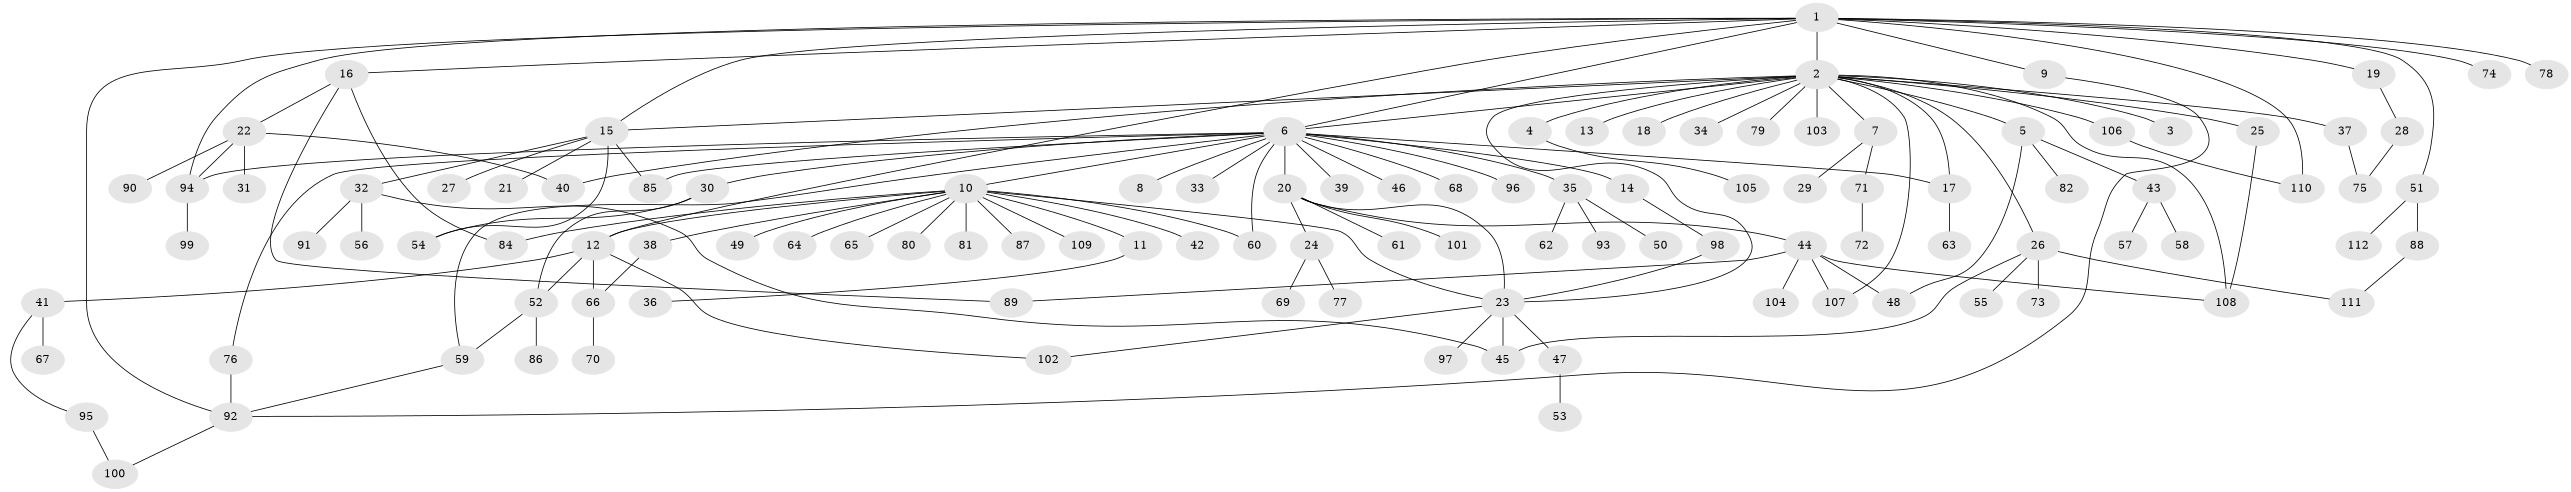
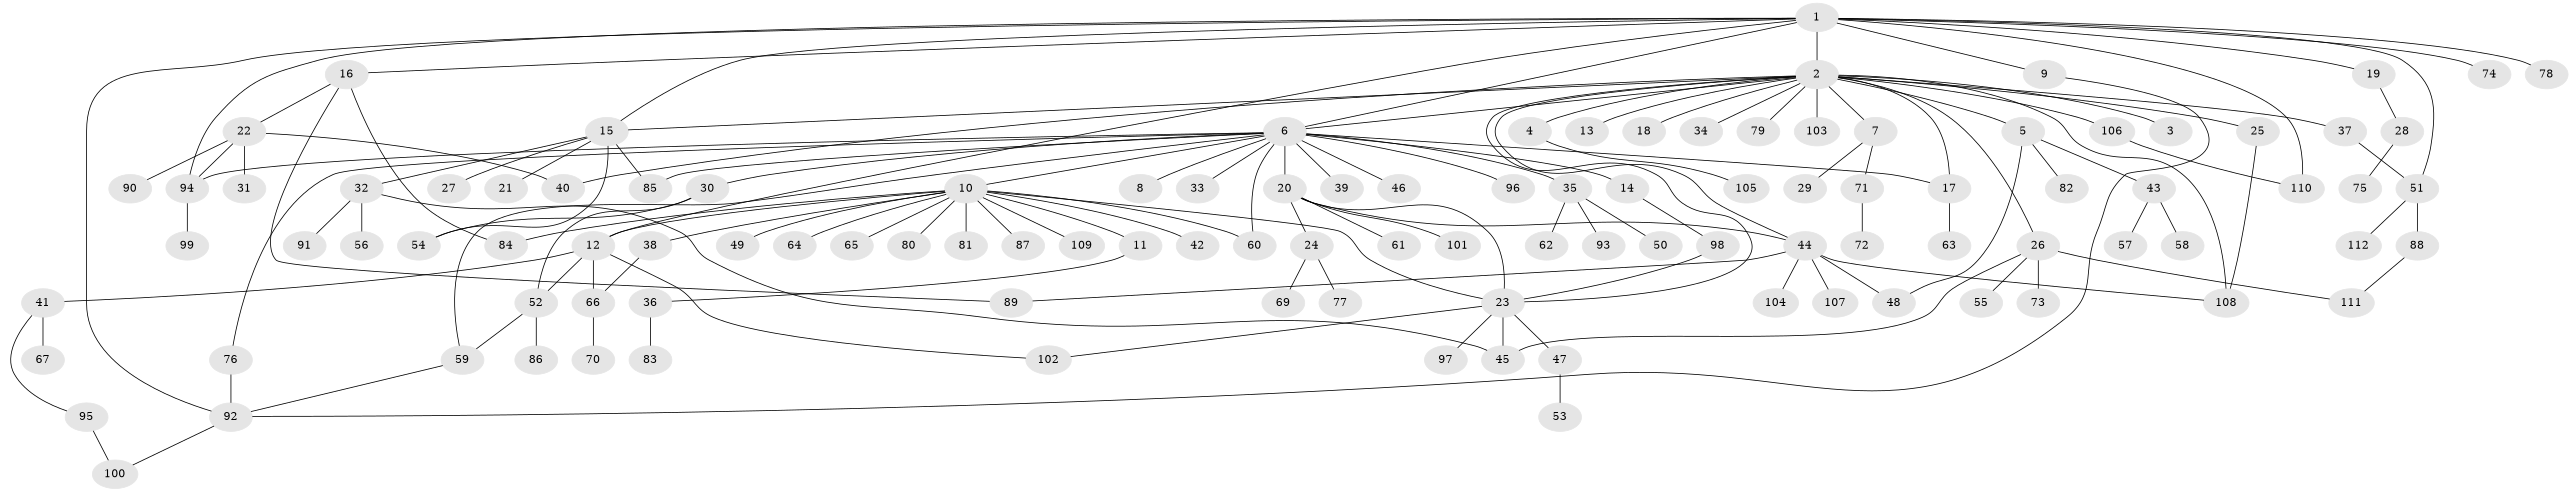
(2353, 160) -> (2377, 157)
(1910, 169) -> (1497, 140)
(1456, 189) -> none
none -> (650, 360)
